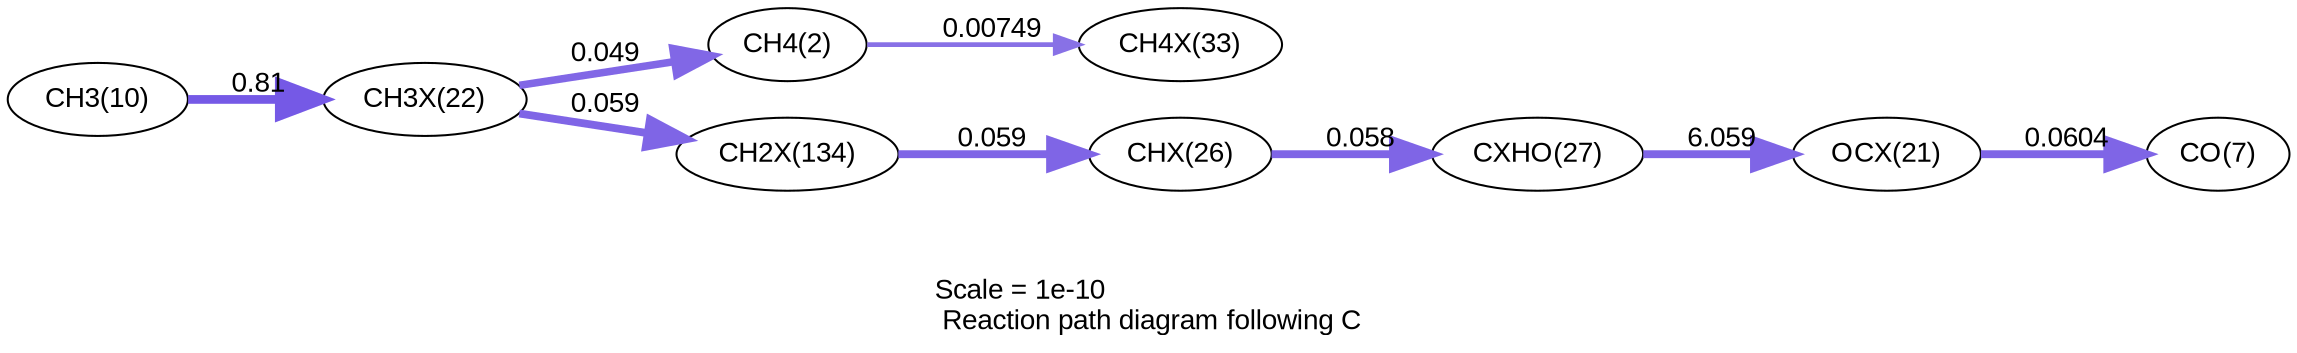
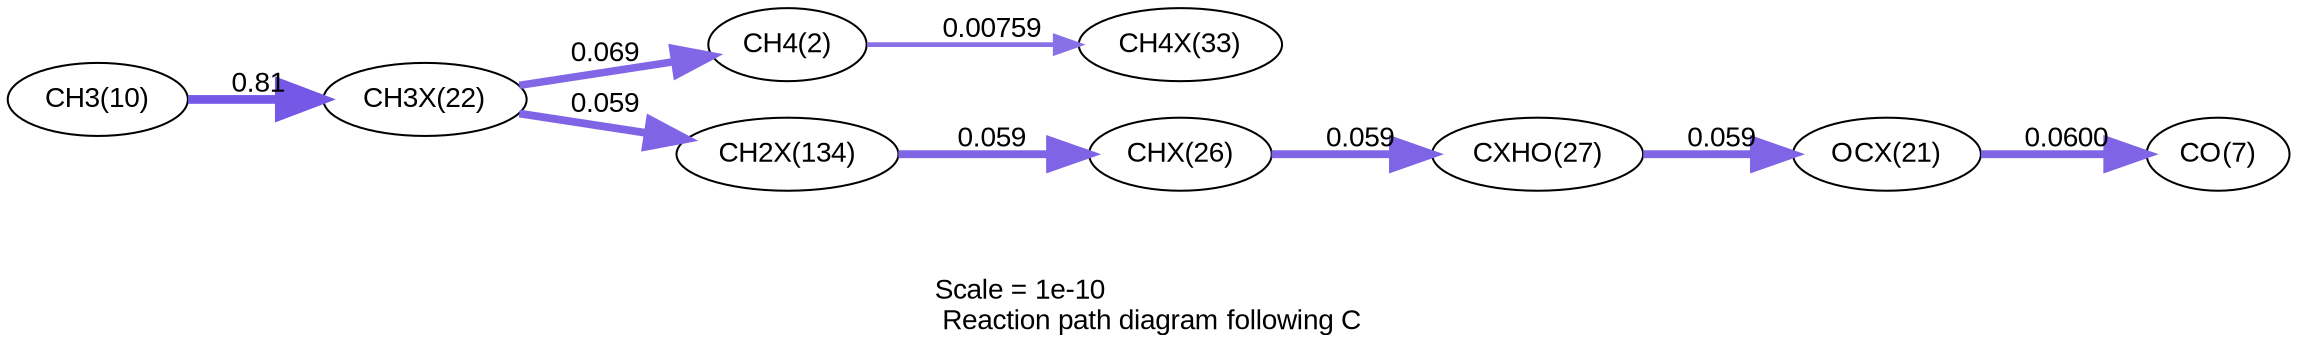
(989, 29) -> (989, 29)
(602, 54) -> (602, 54)
(1357, 139) -> (1357, 139)
(1718, 139) -> (1718, 139)
(2064, 139) -> (2064, 139)
